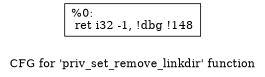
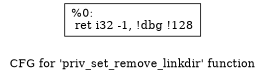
(133, 26) -> (133, 26)
